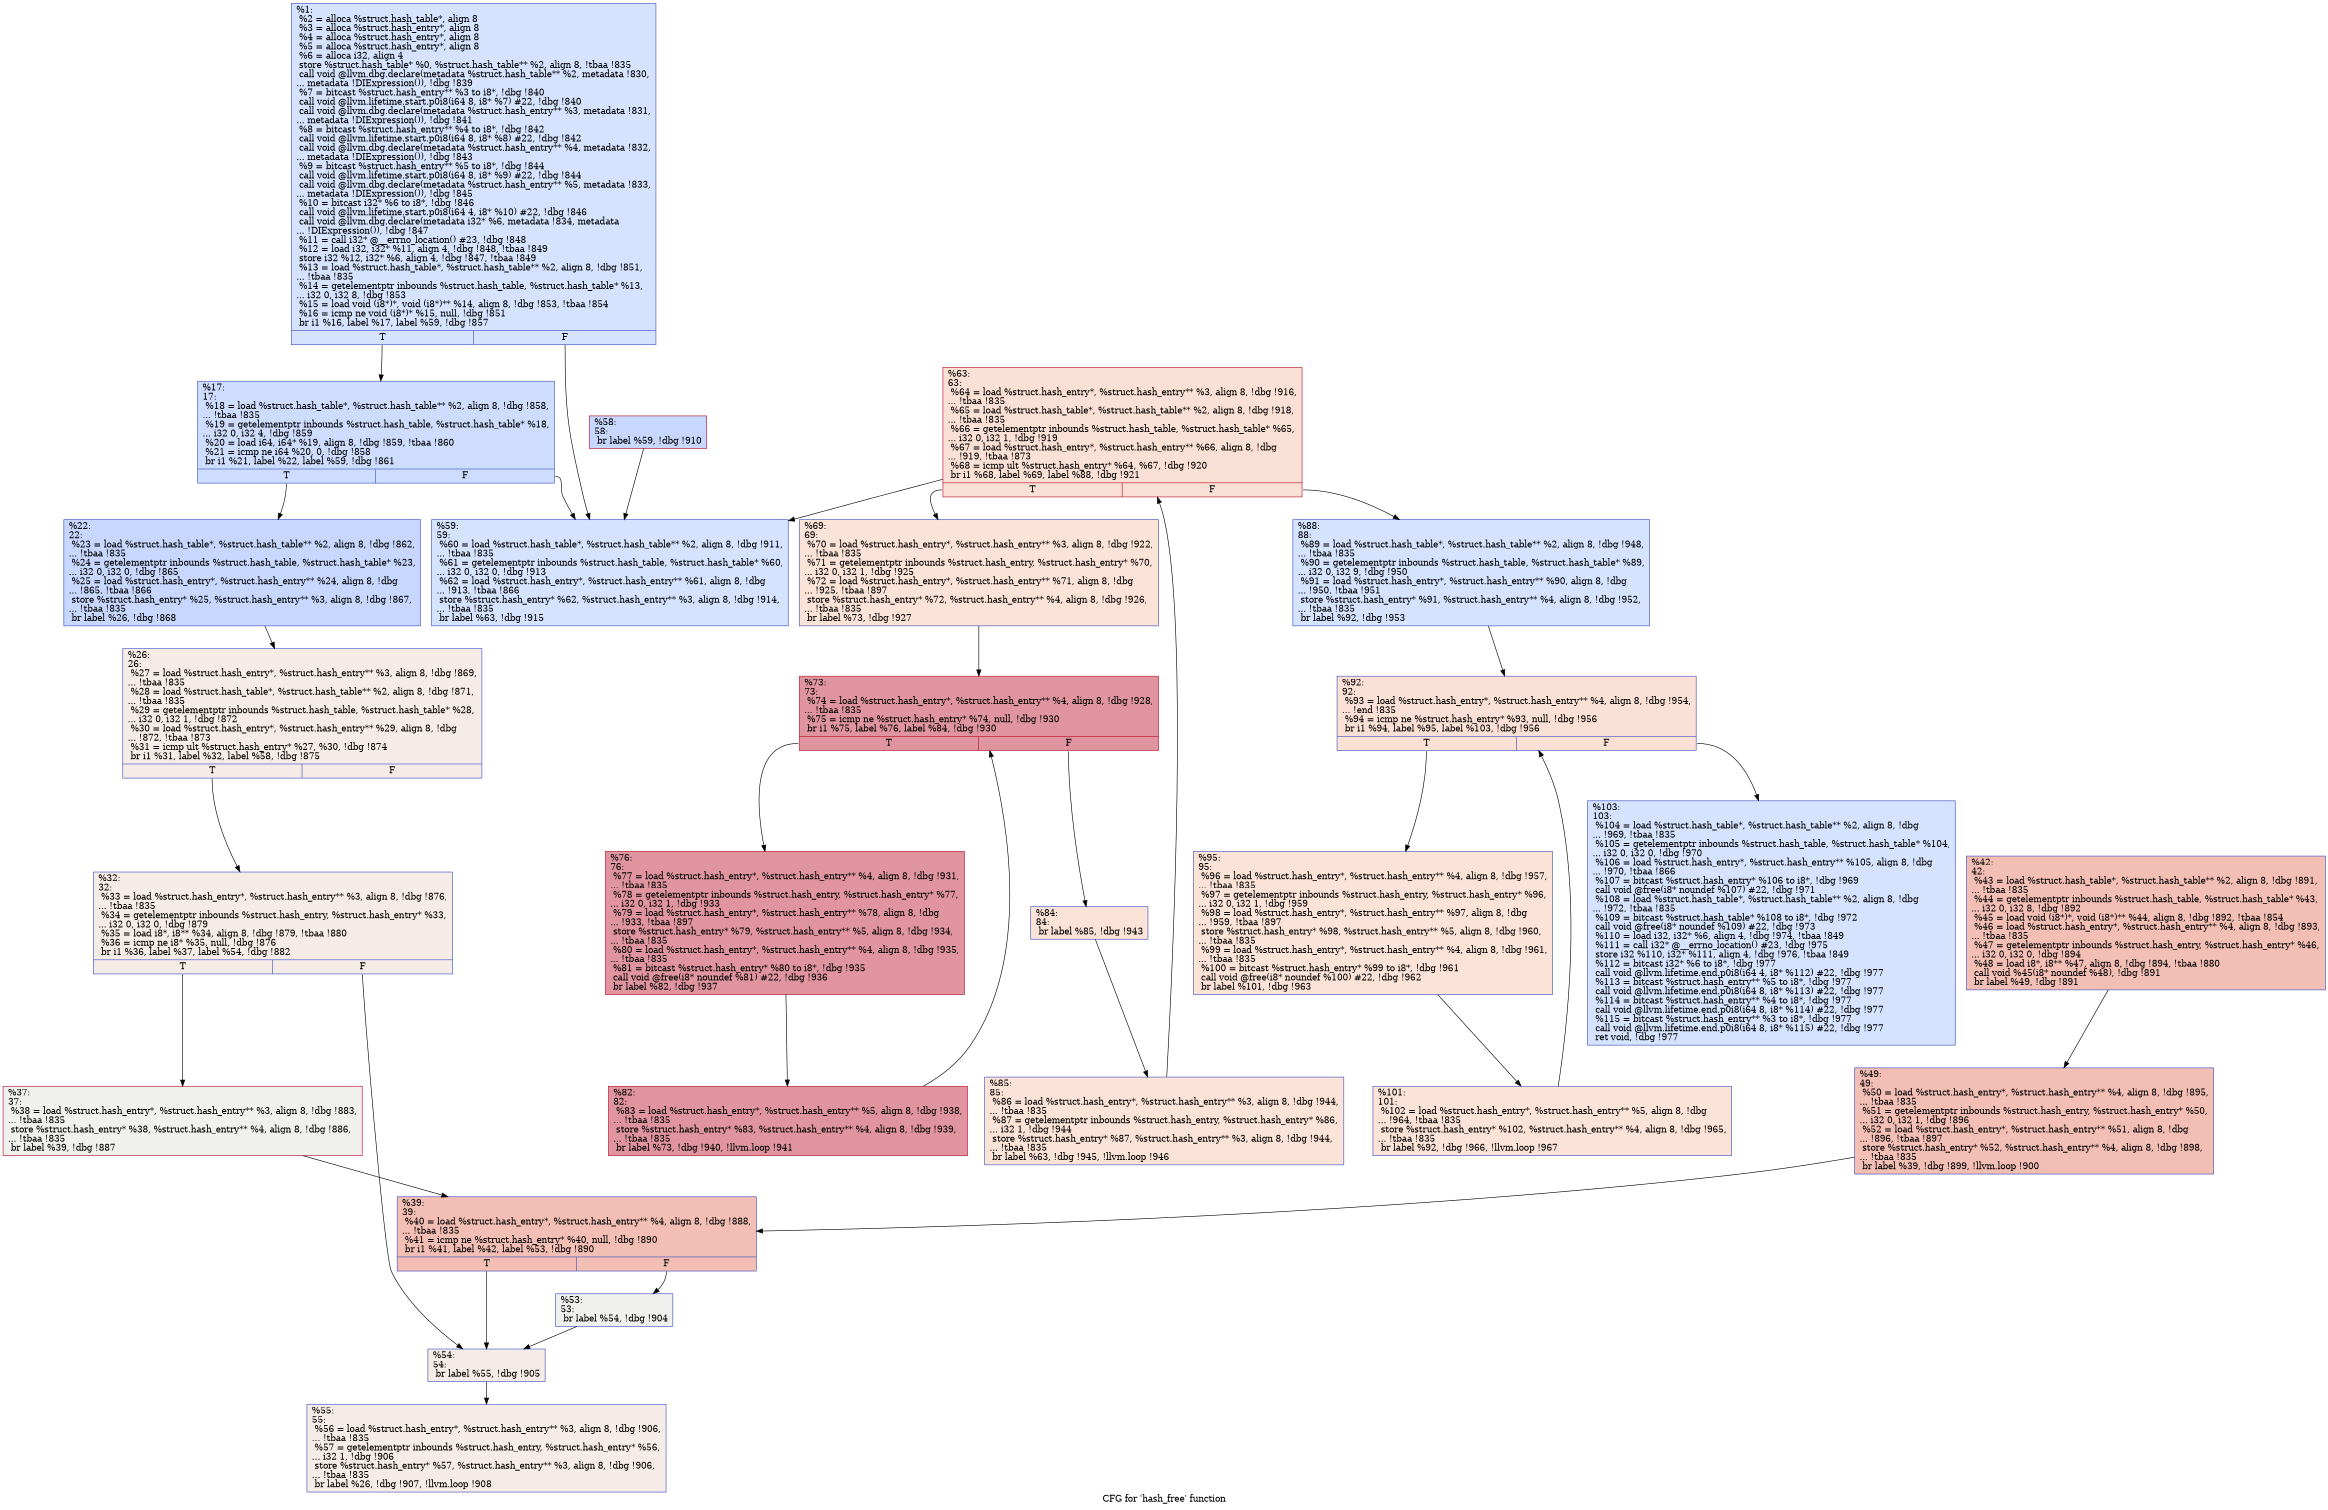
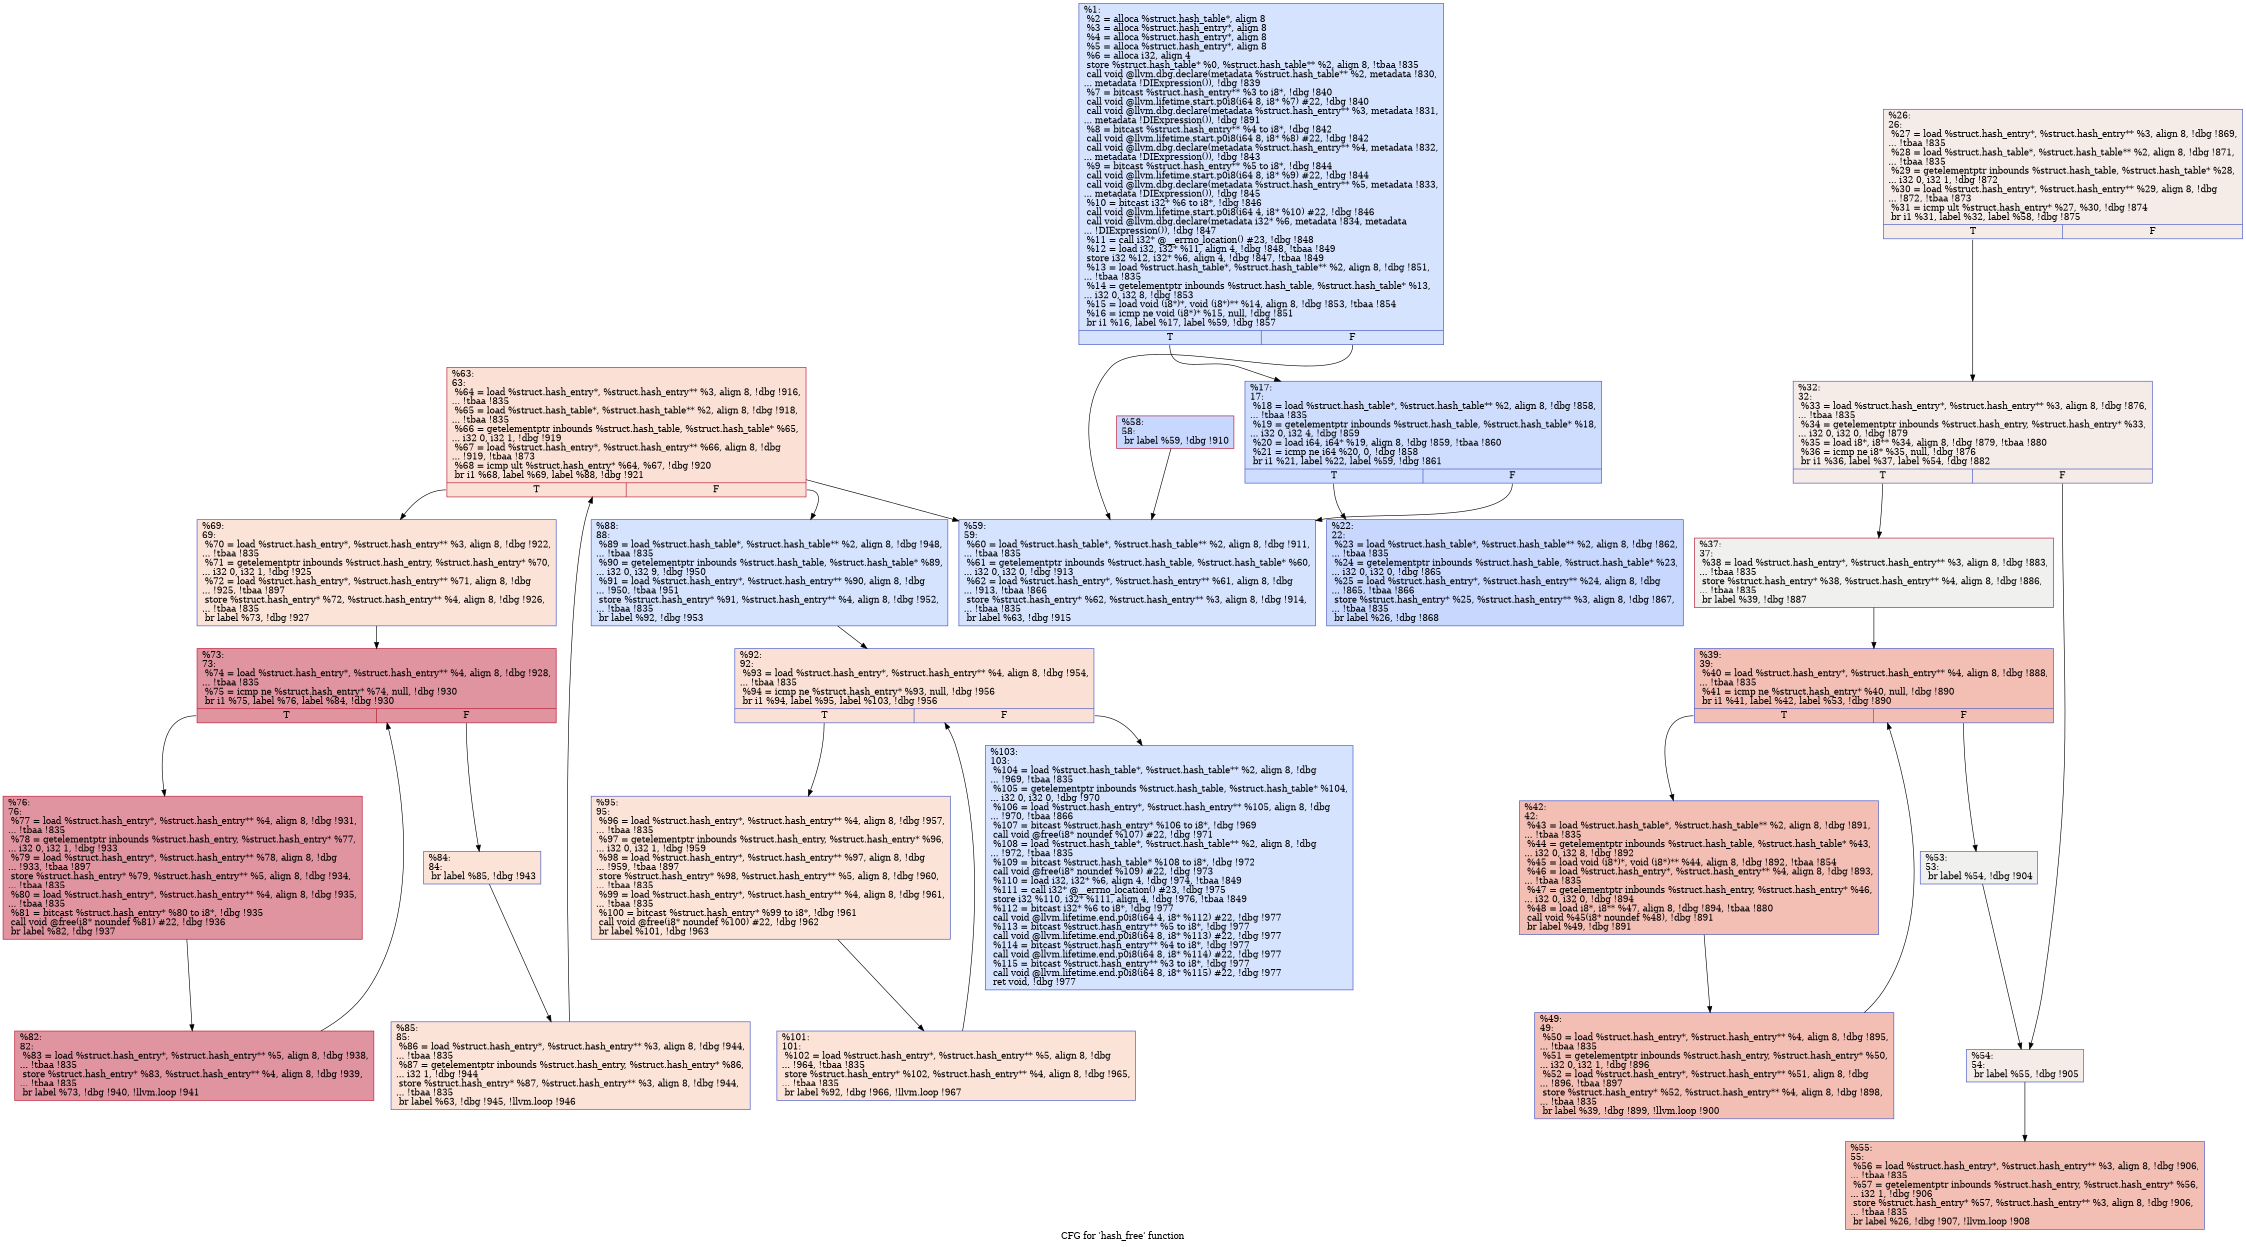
(385, 121) -> (1172, 121)
(269, 634) -> none
(1369, 711) -> (769, 683)
(487, 1307) -> (1665, 747)
(487, 1448) -> (2025, 1185)
